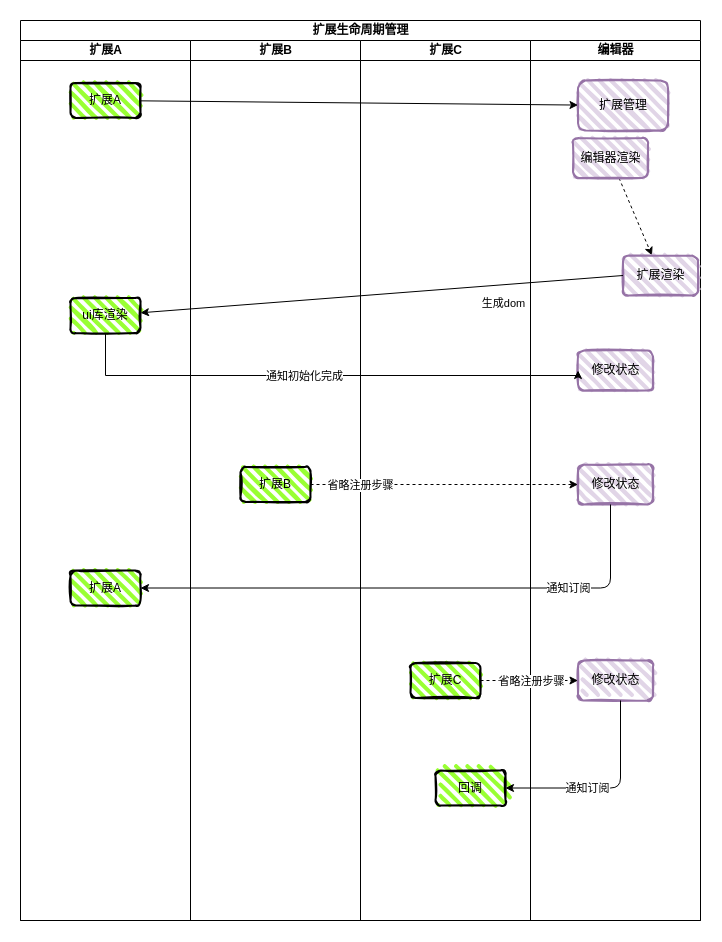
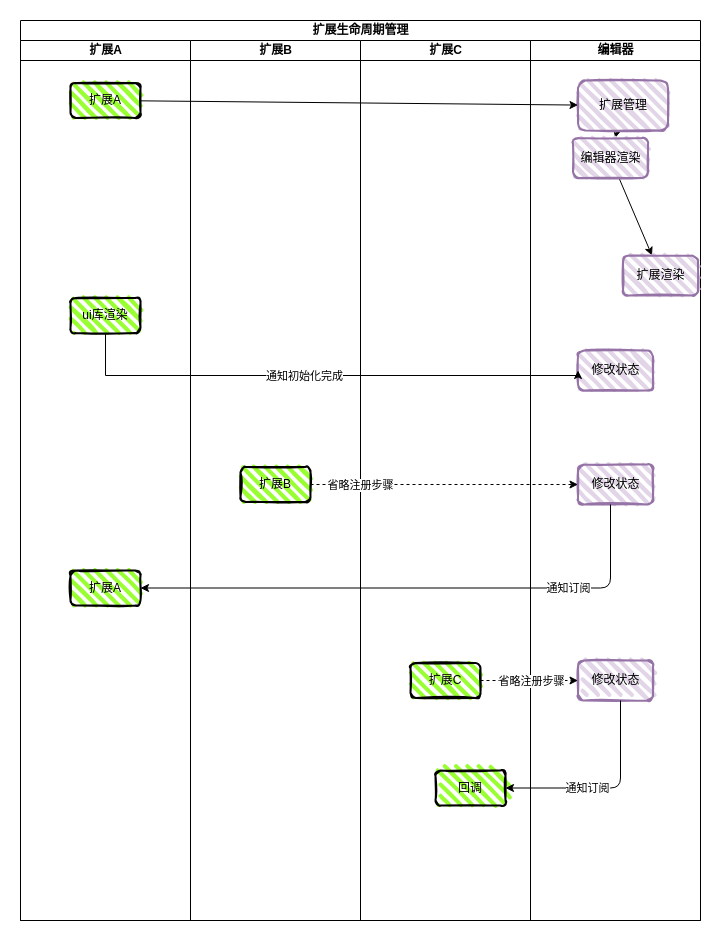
none -> (617, 131)
(634, 214) -> (634, 214)
(385, 294) -> none
